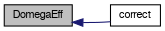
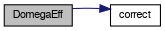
(97, 22) -> (86, 8)
